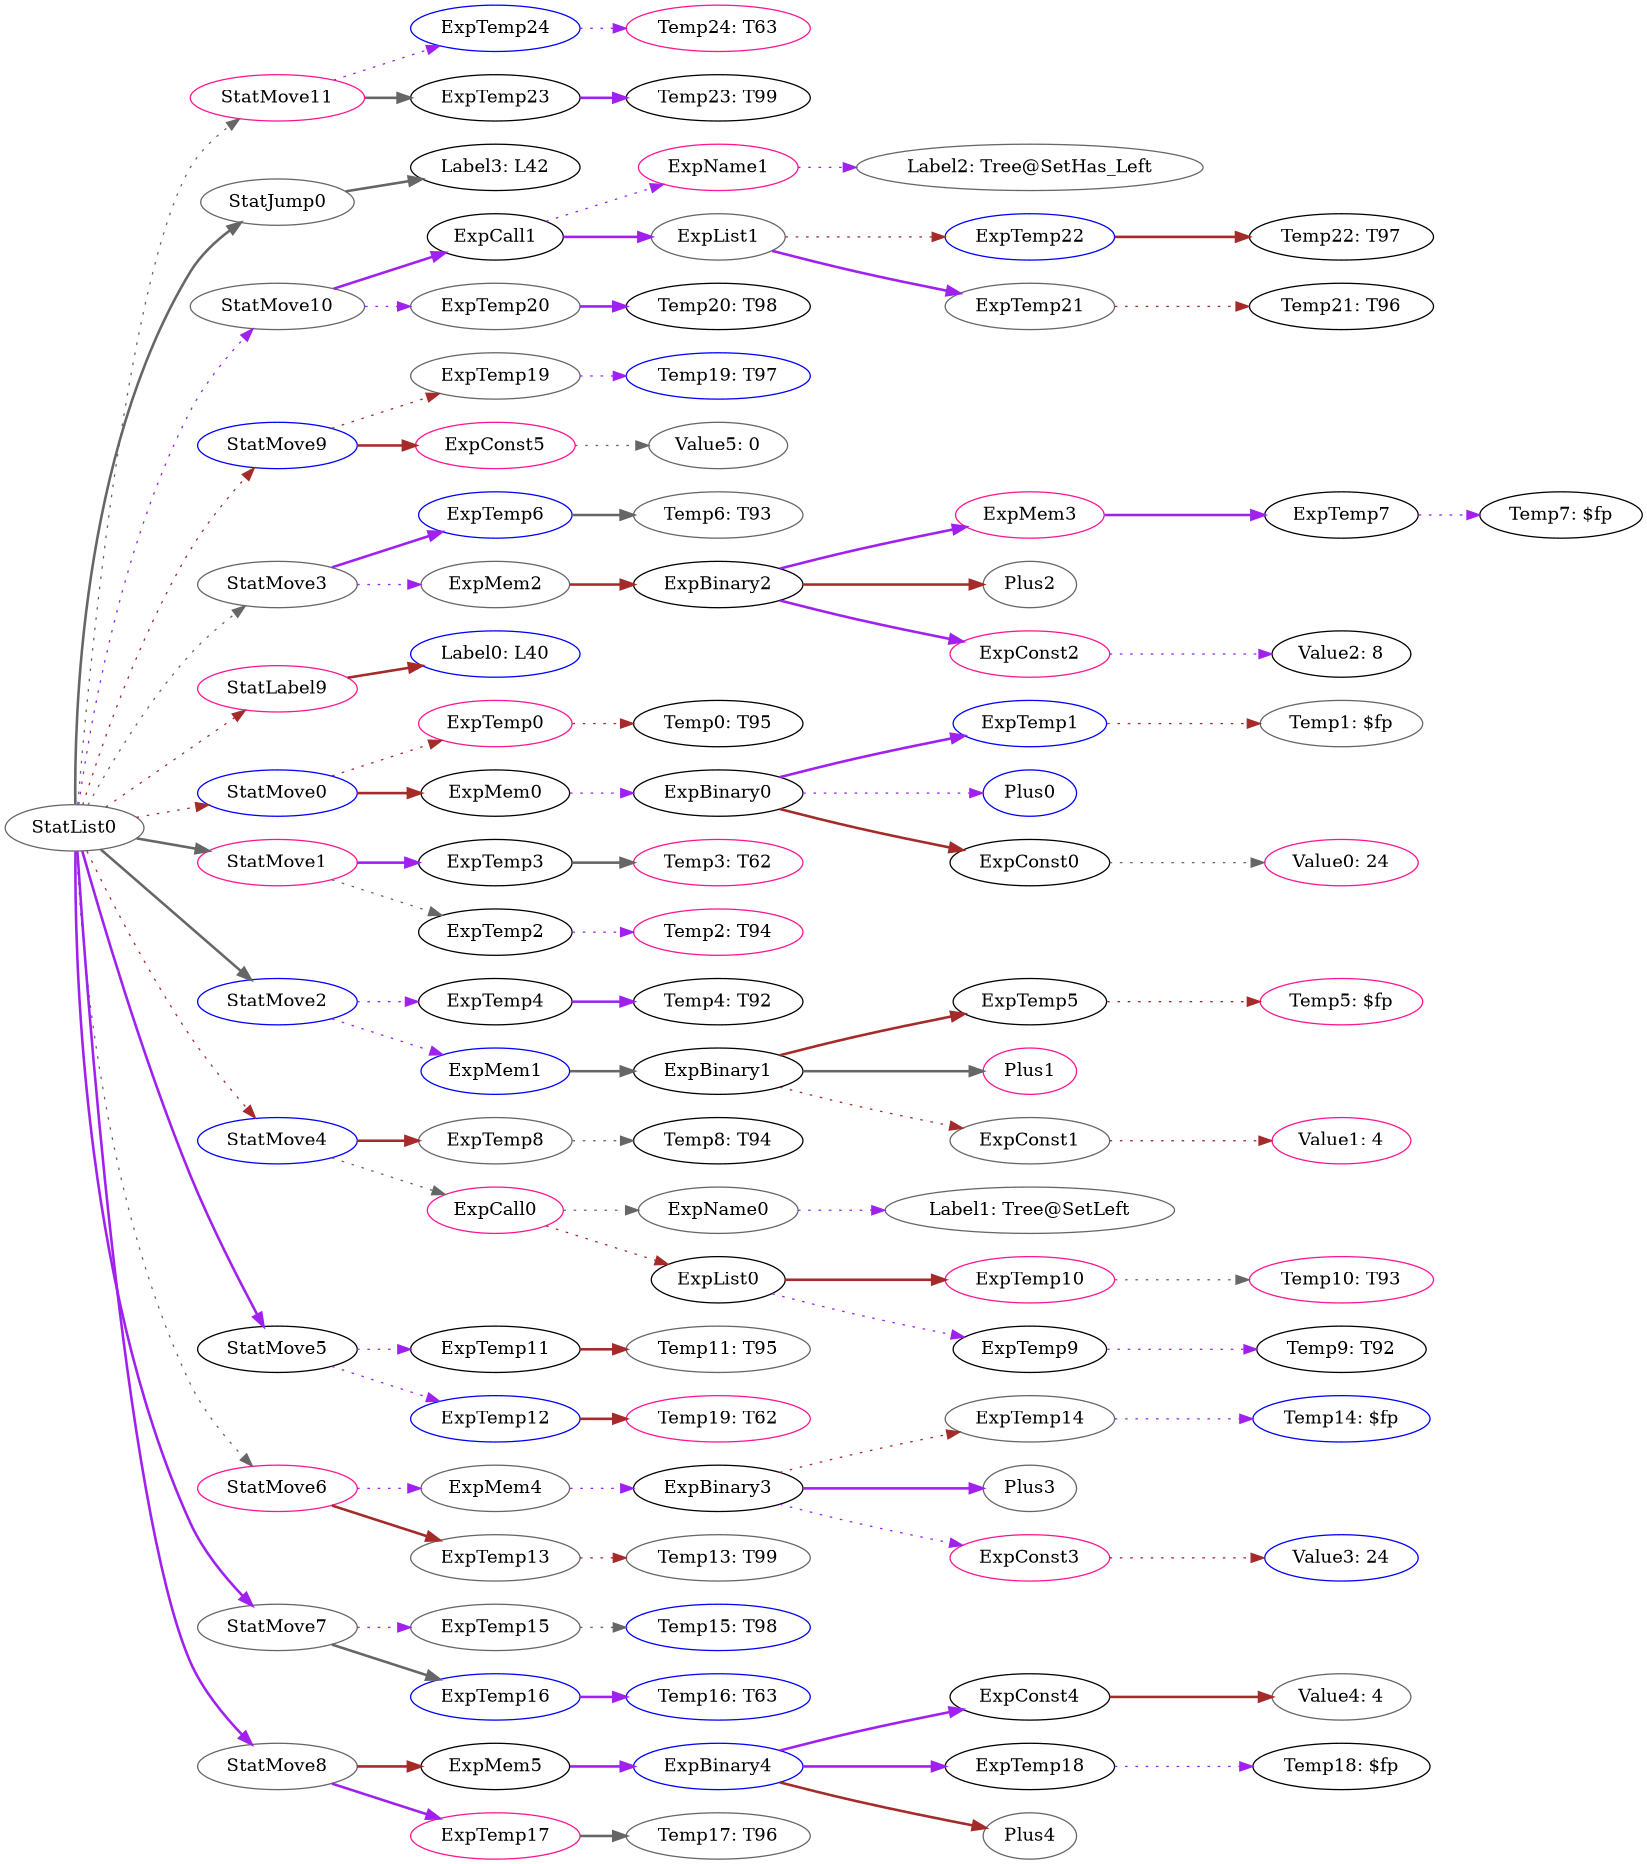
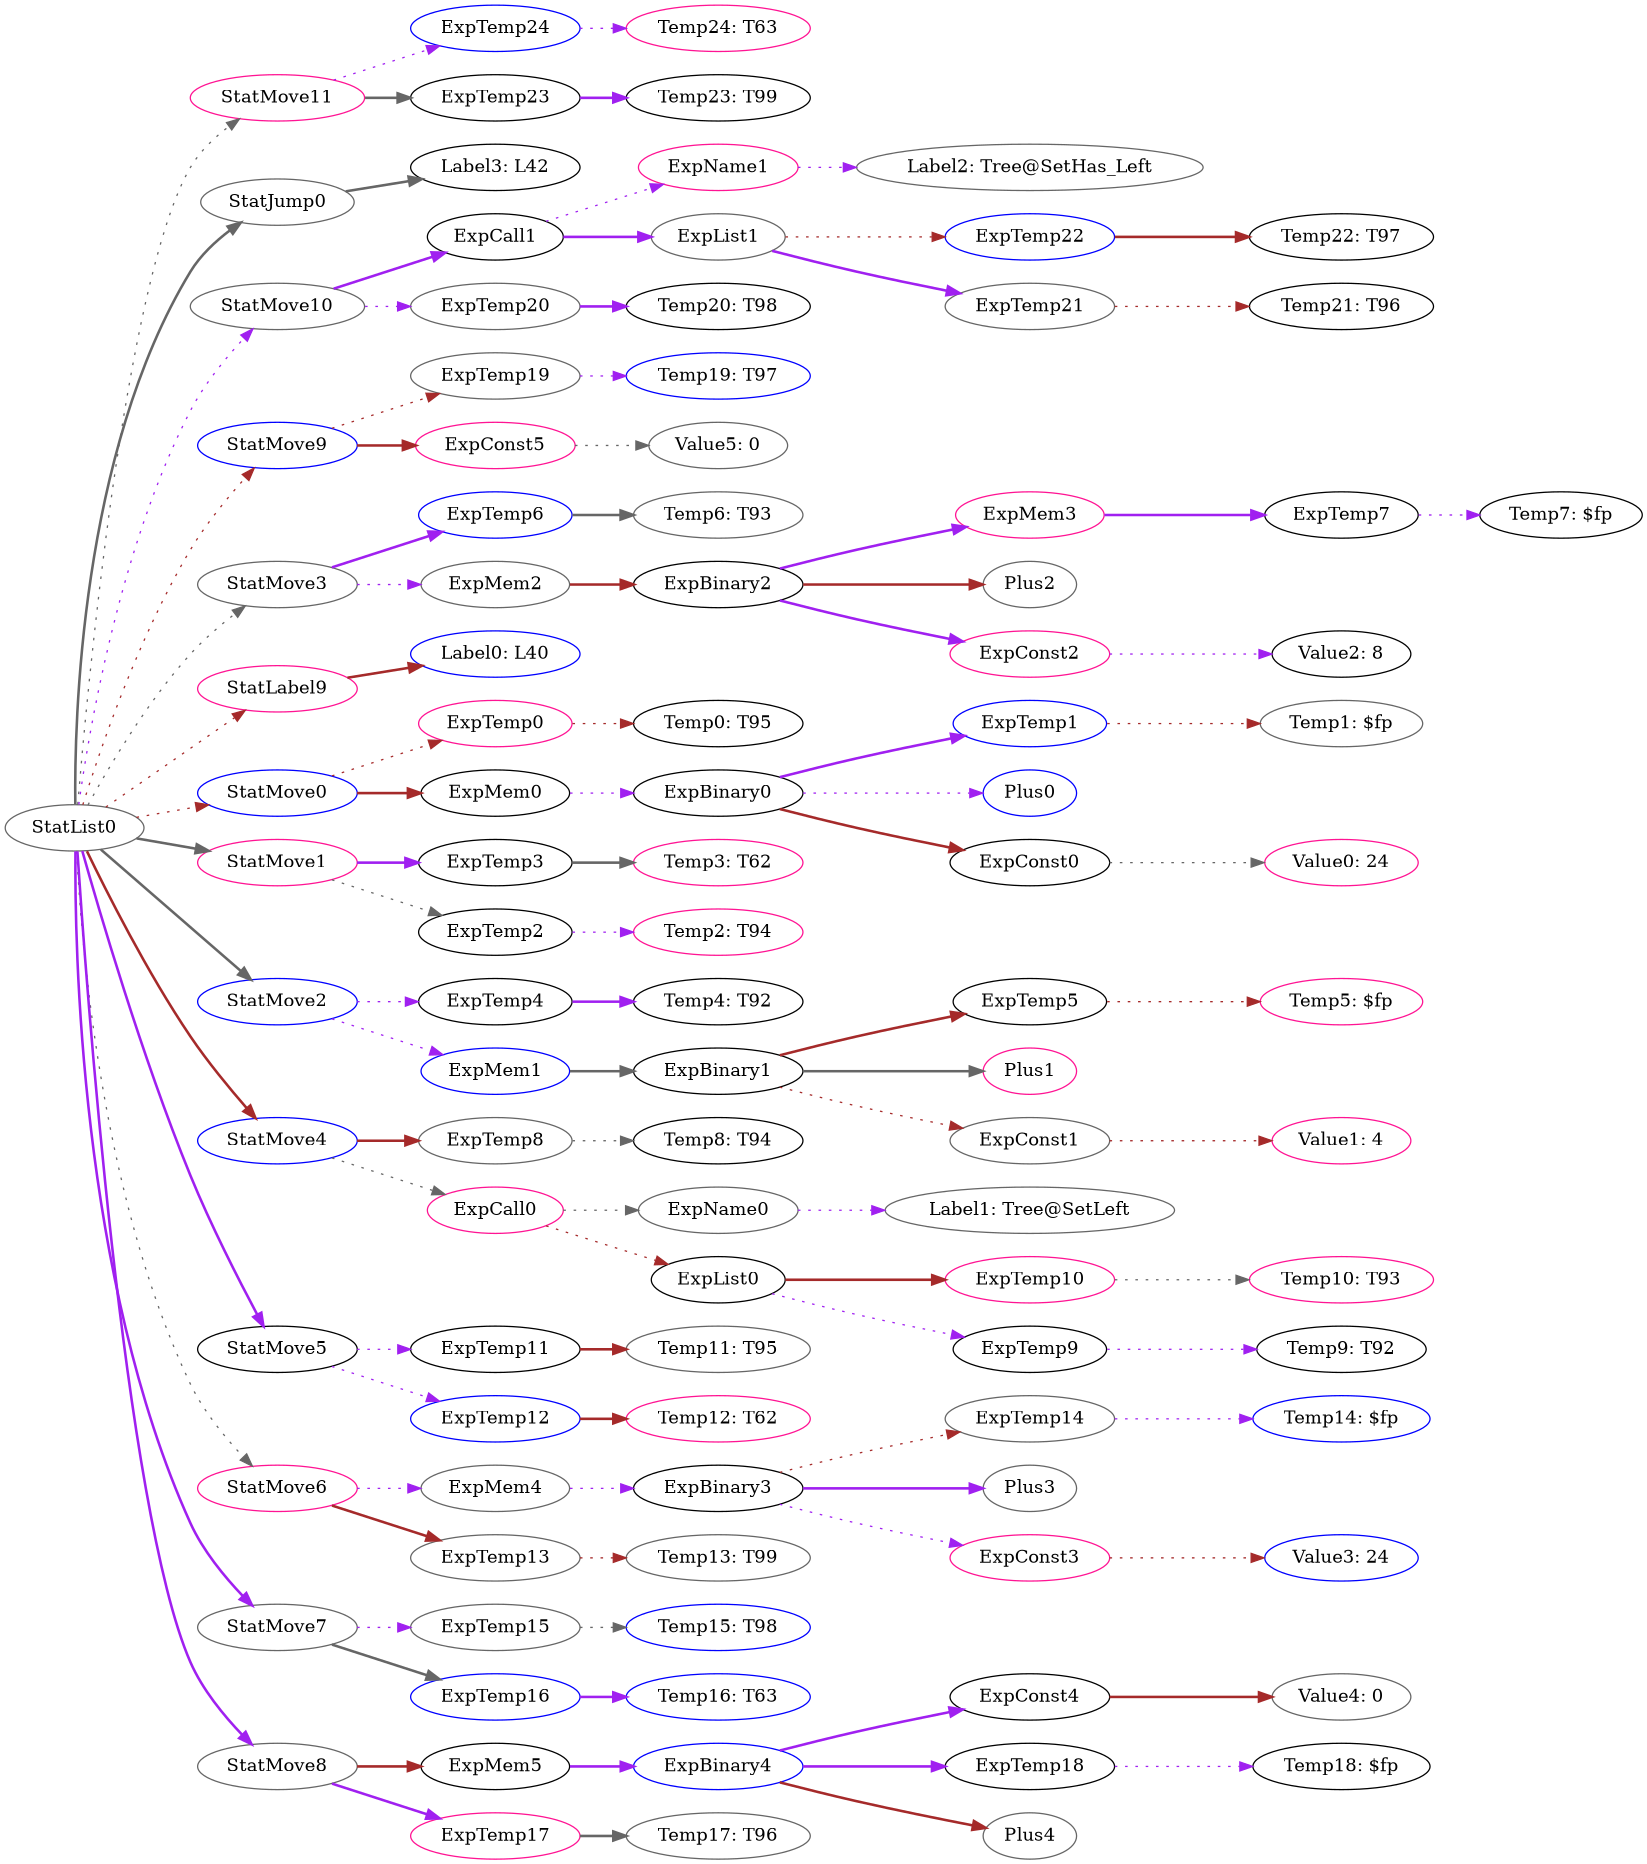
(158, 985) -> (158, 985)
(718, 1419) -> (718, 1419)
(1341, 1697) -> (1341, 1697)
